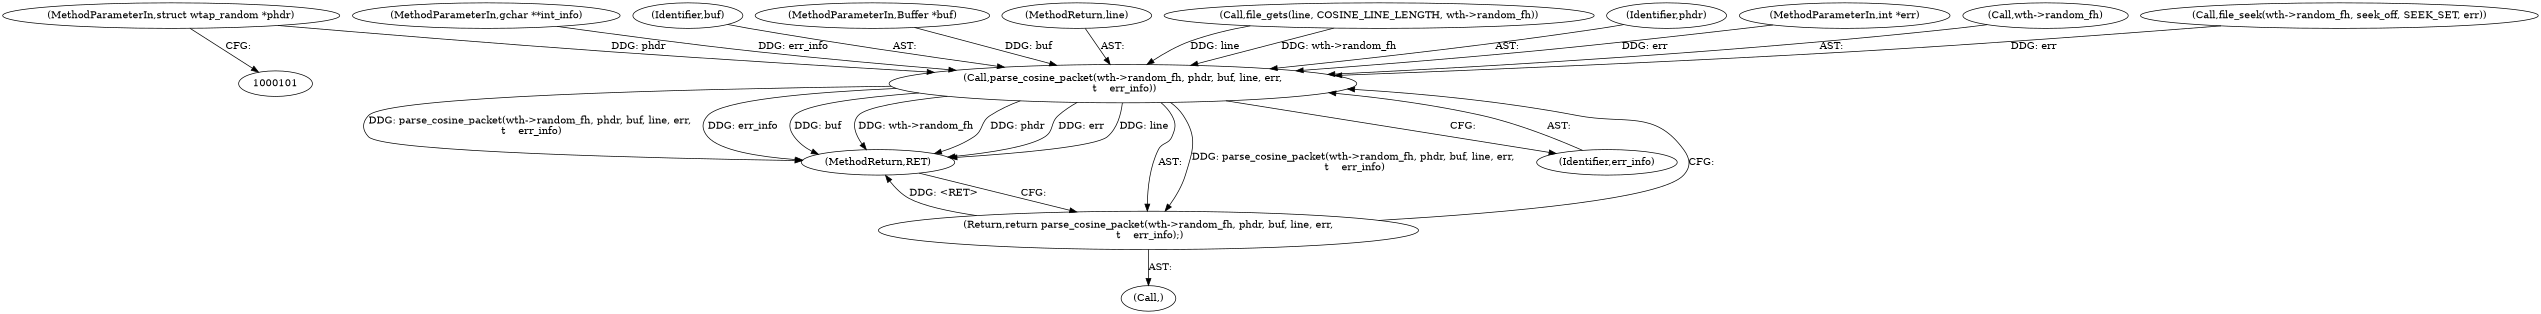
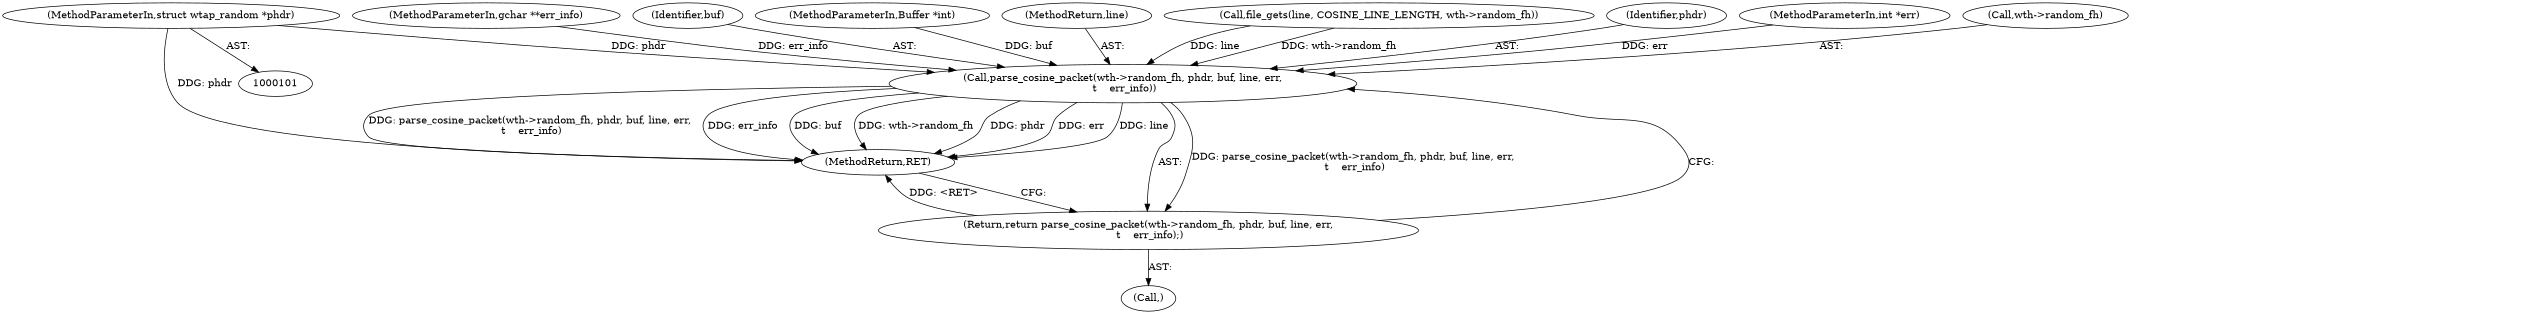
(486, 16) -> (486, 16)
(872, 16) -> (872, 16)
(2339, 16) -> none
(240, 46) -> (240, 46)
none -> (357, 141)
(1607, 162) -> none
